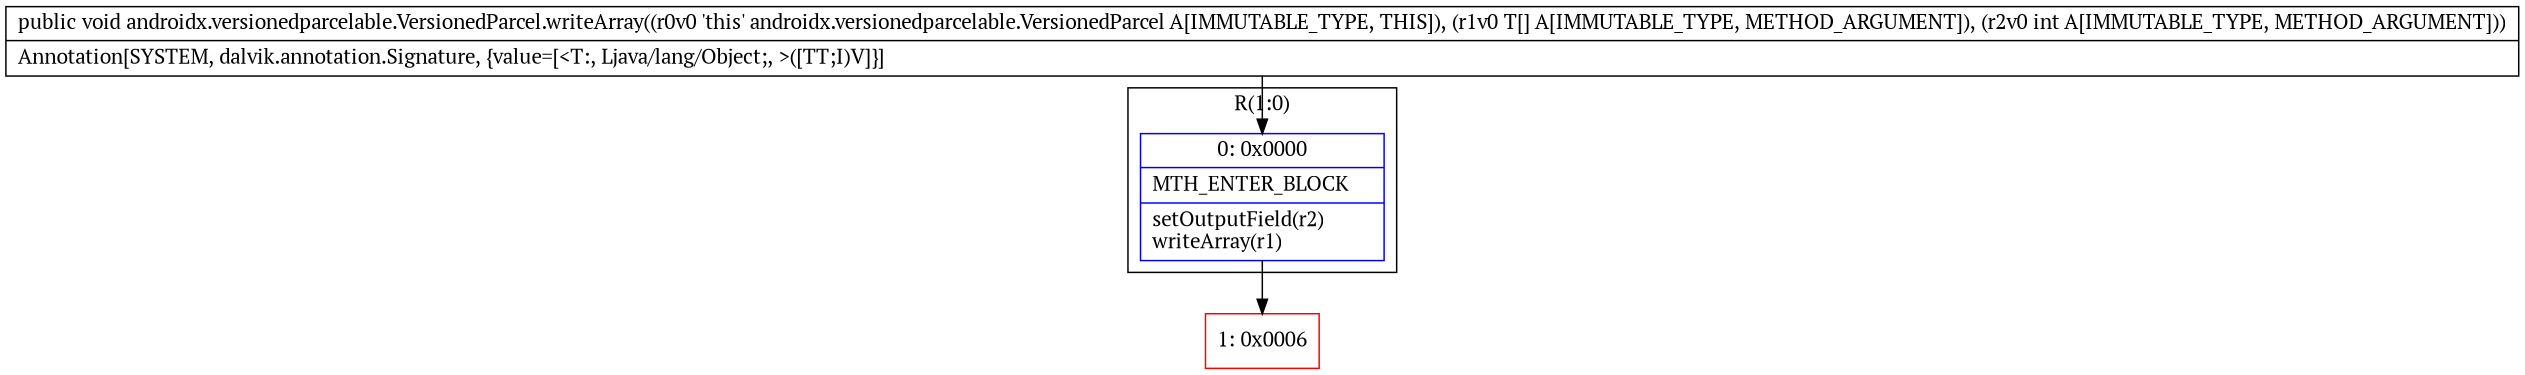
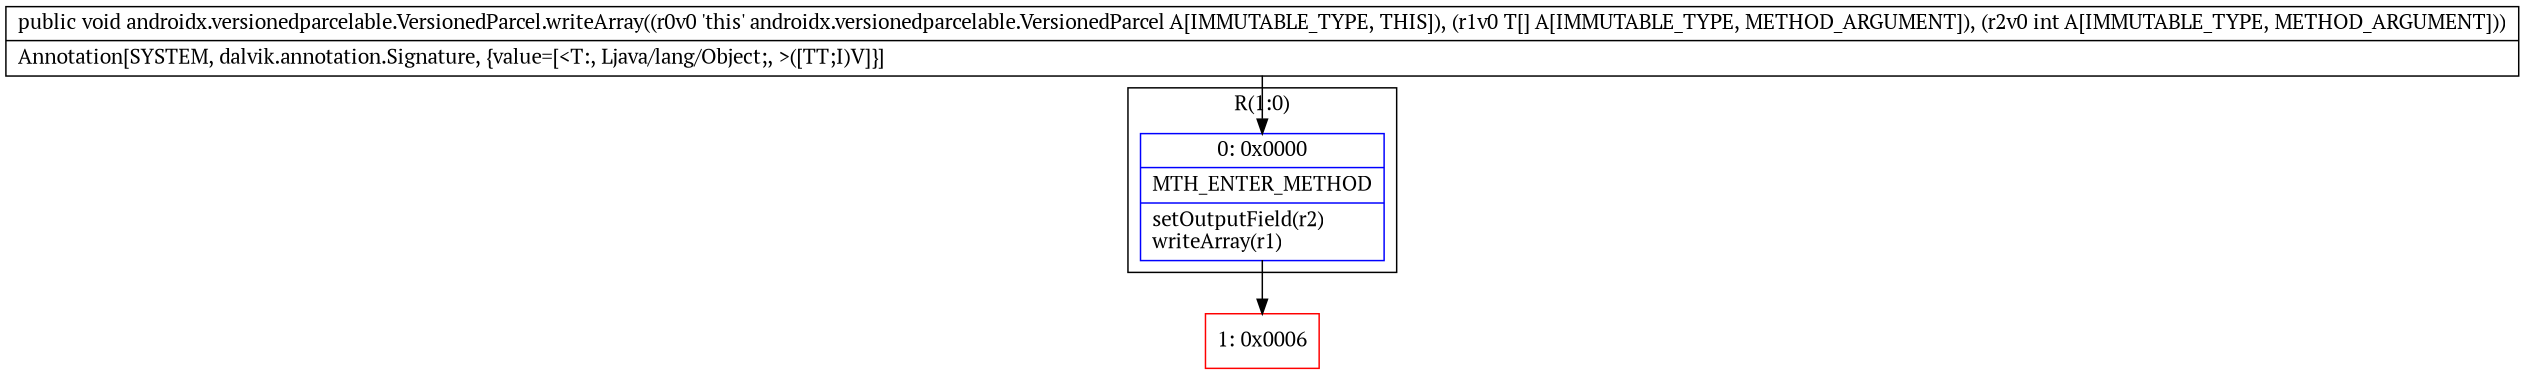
(1251, 185) -> (1262, 185)
